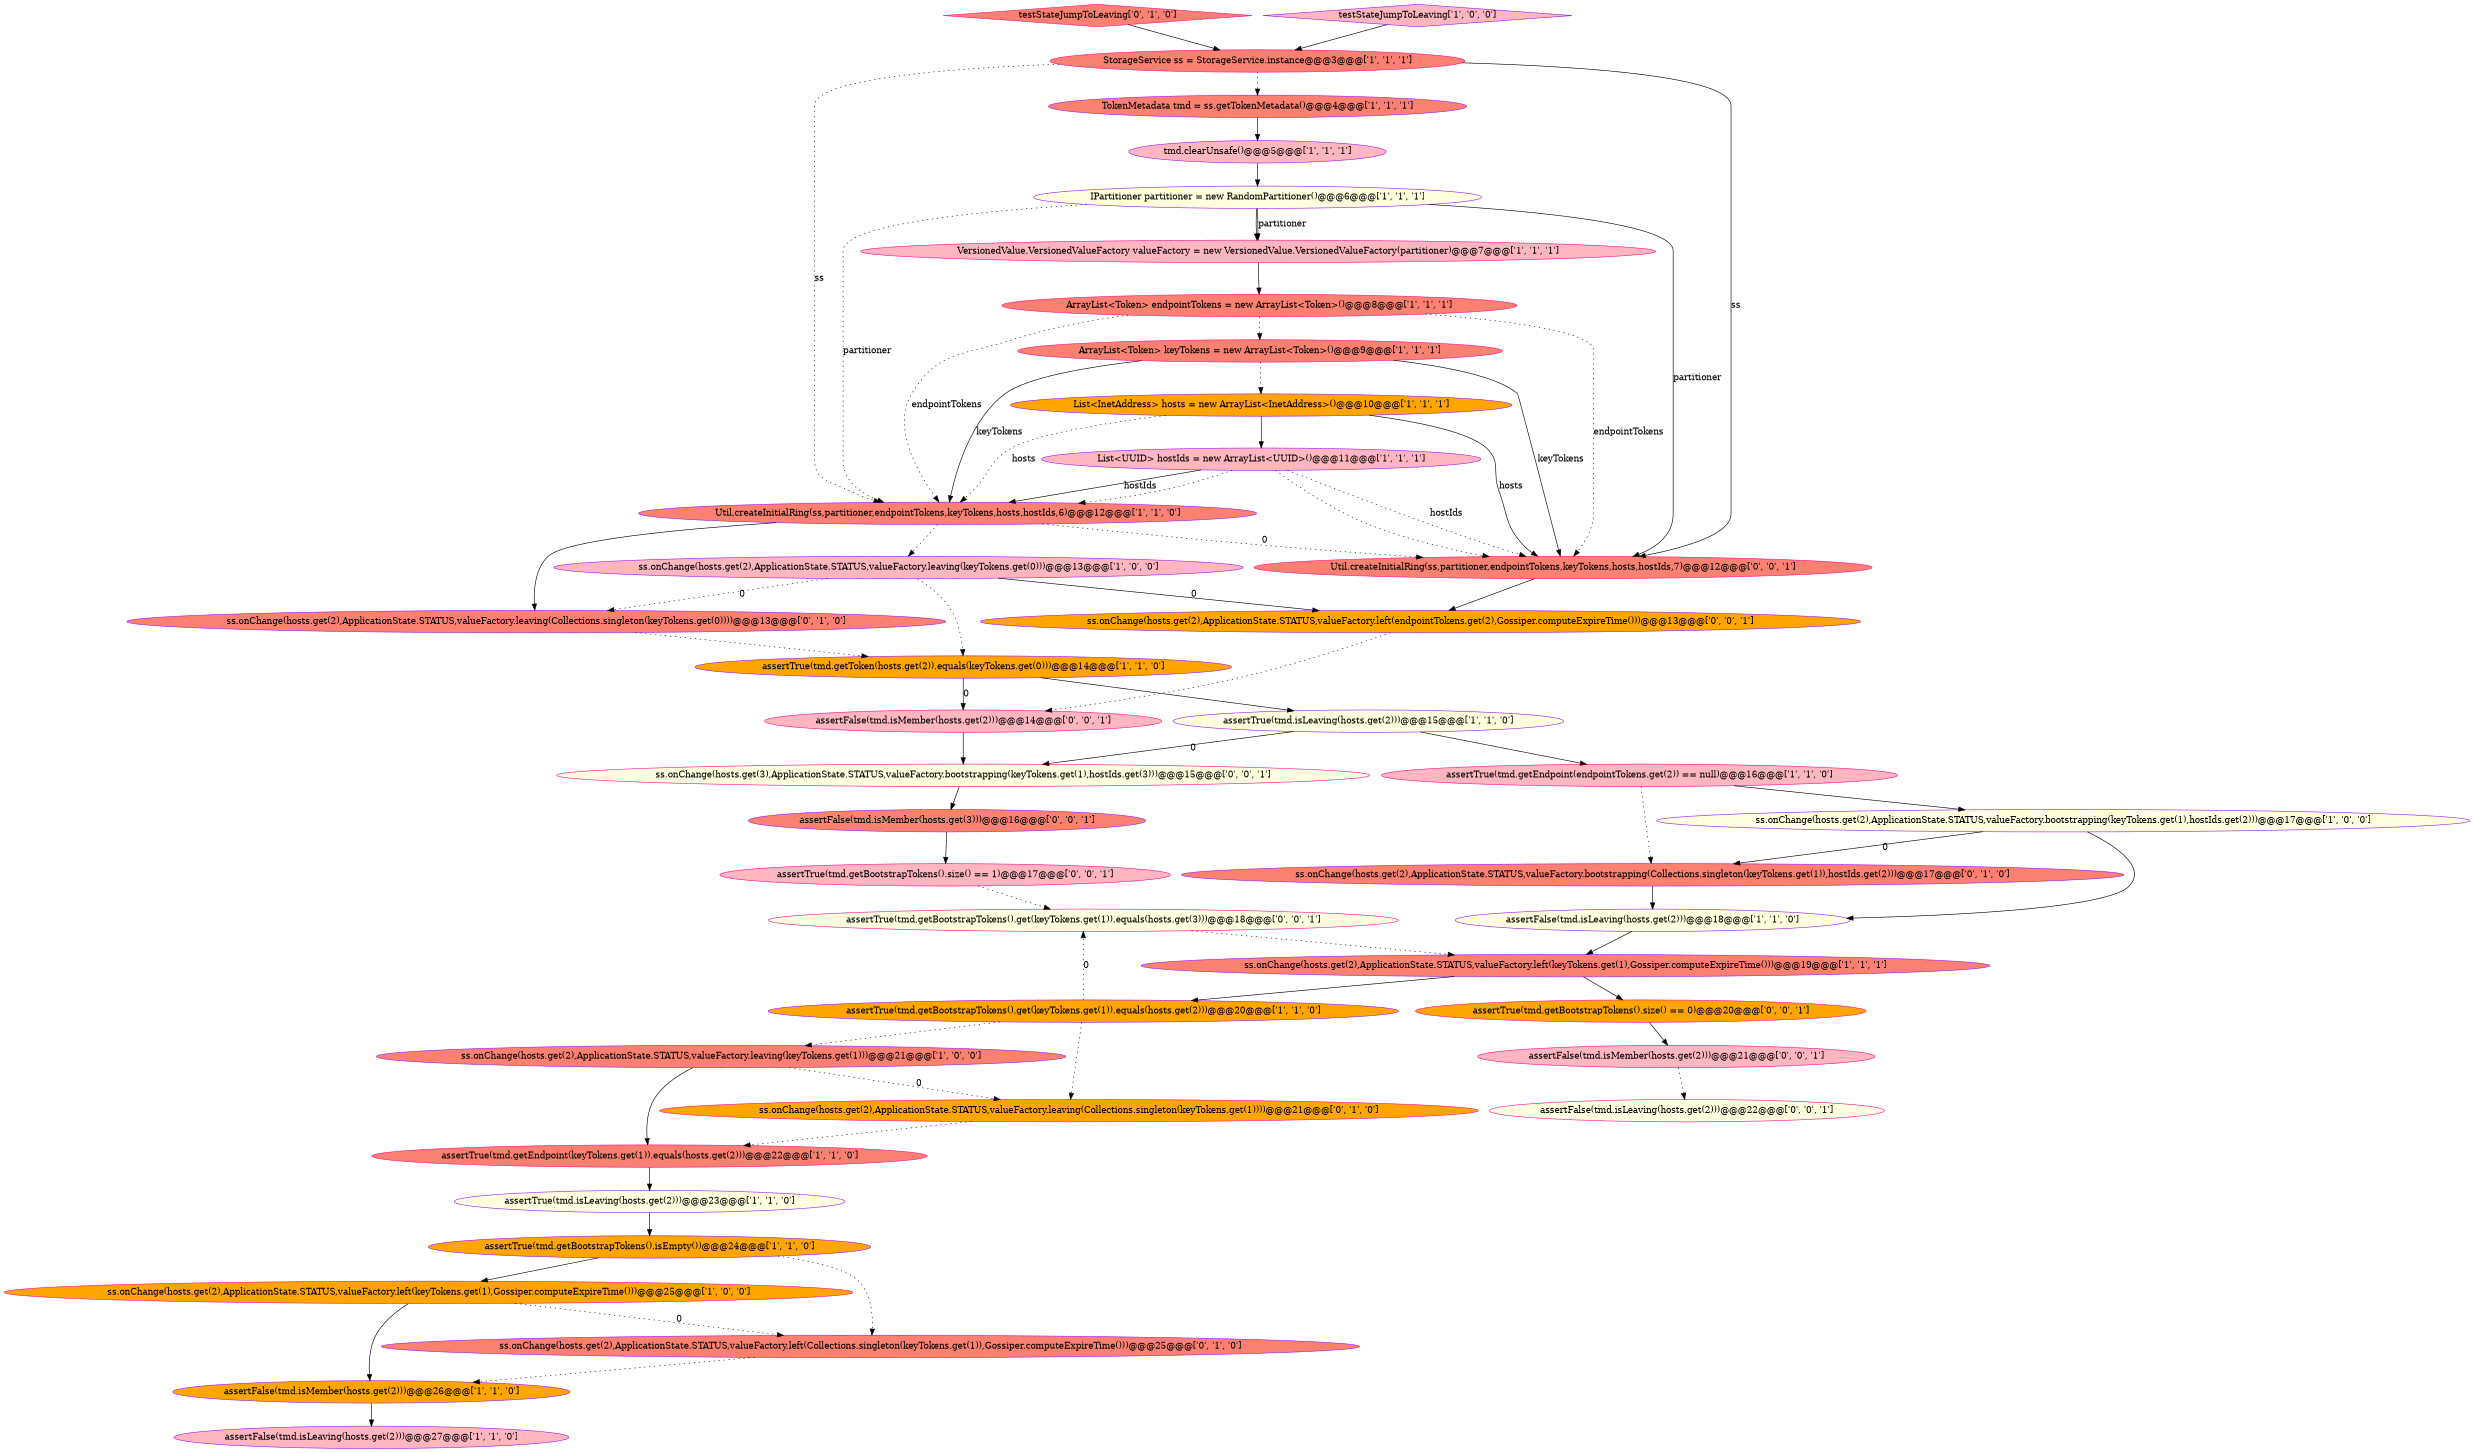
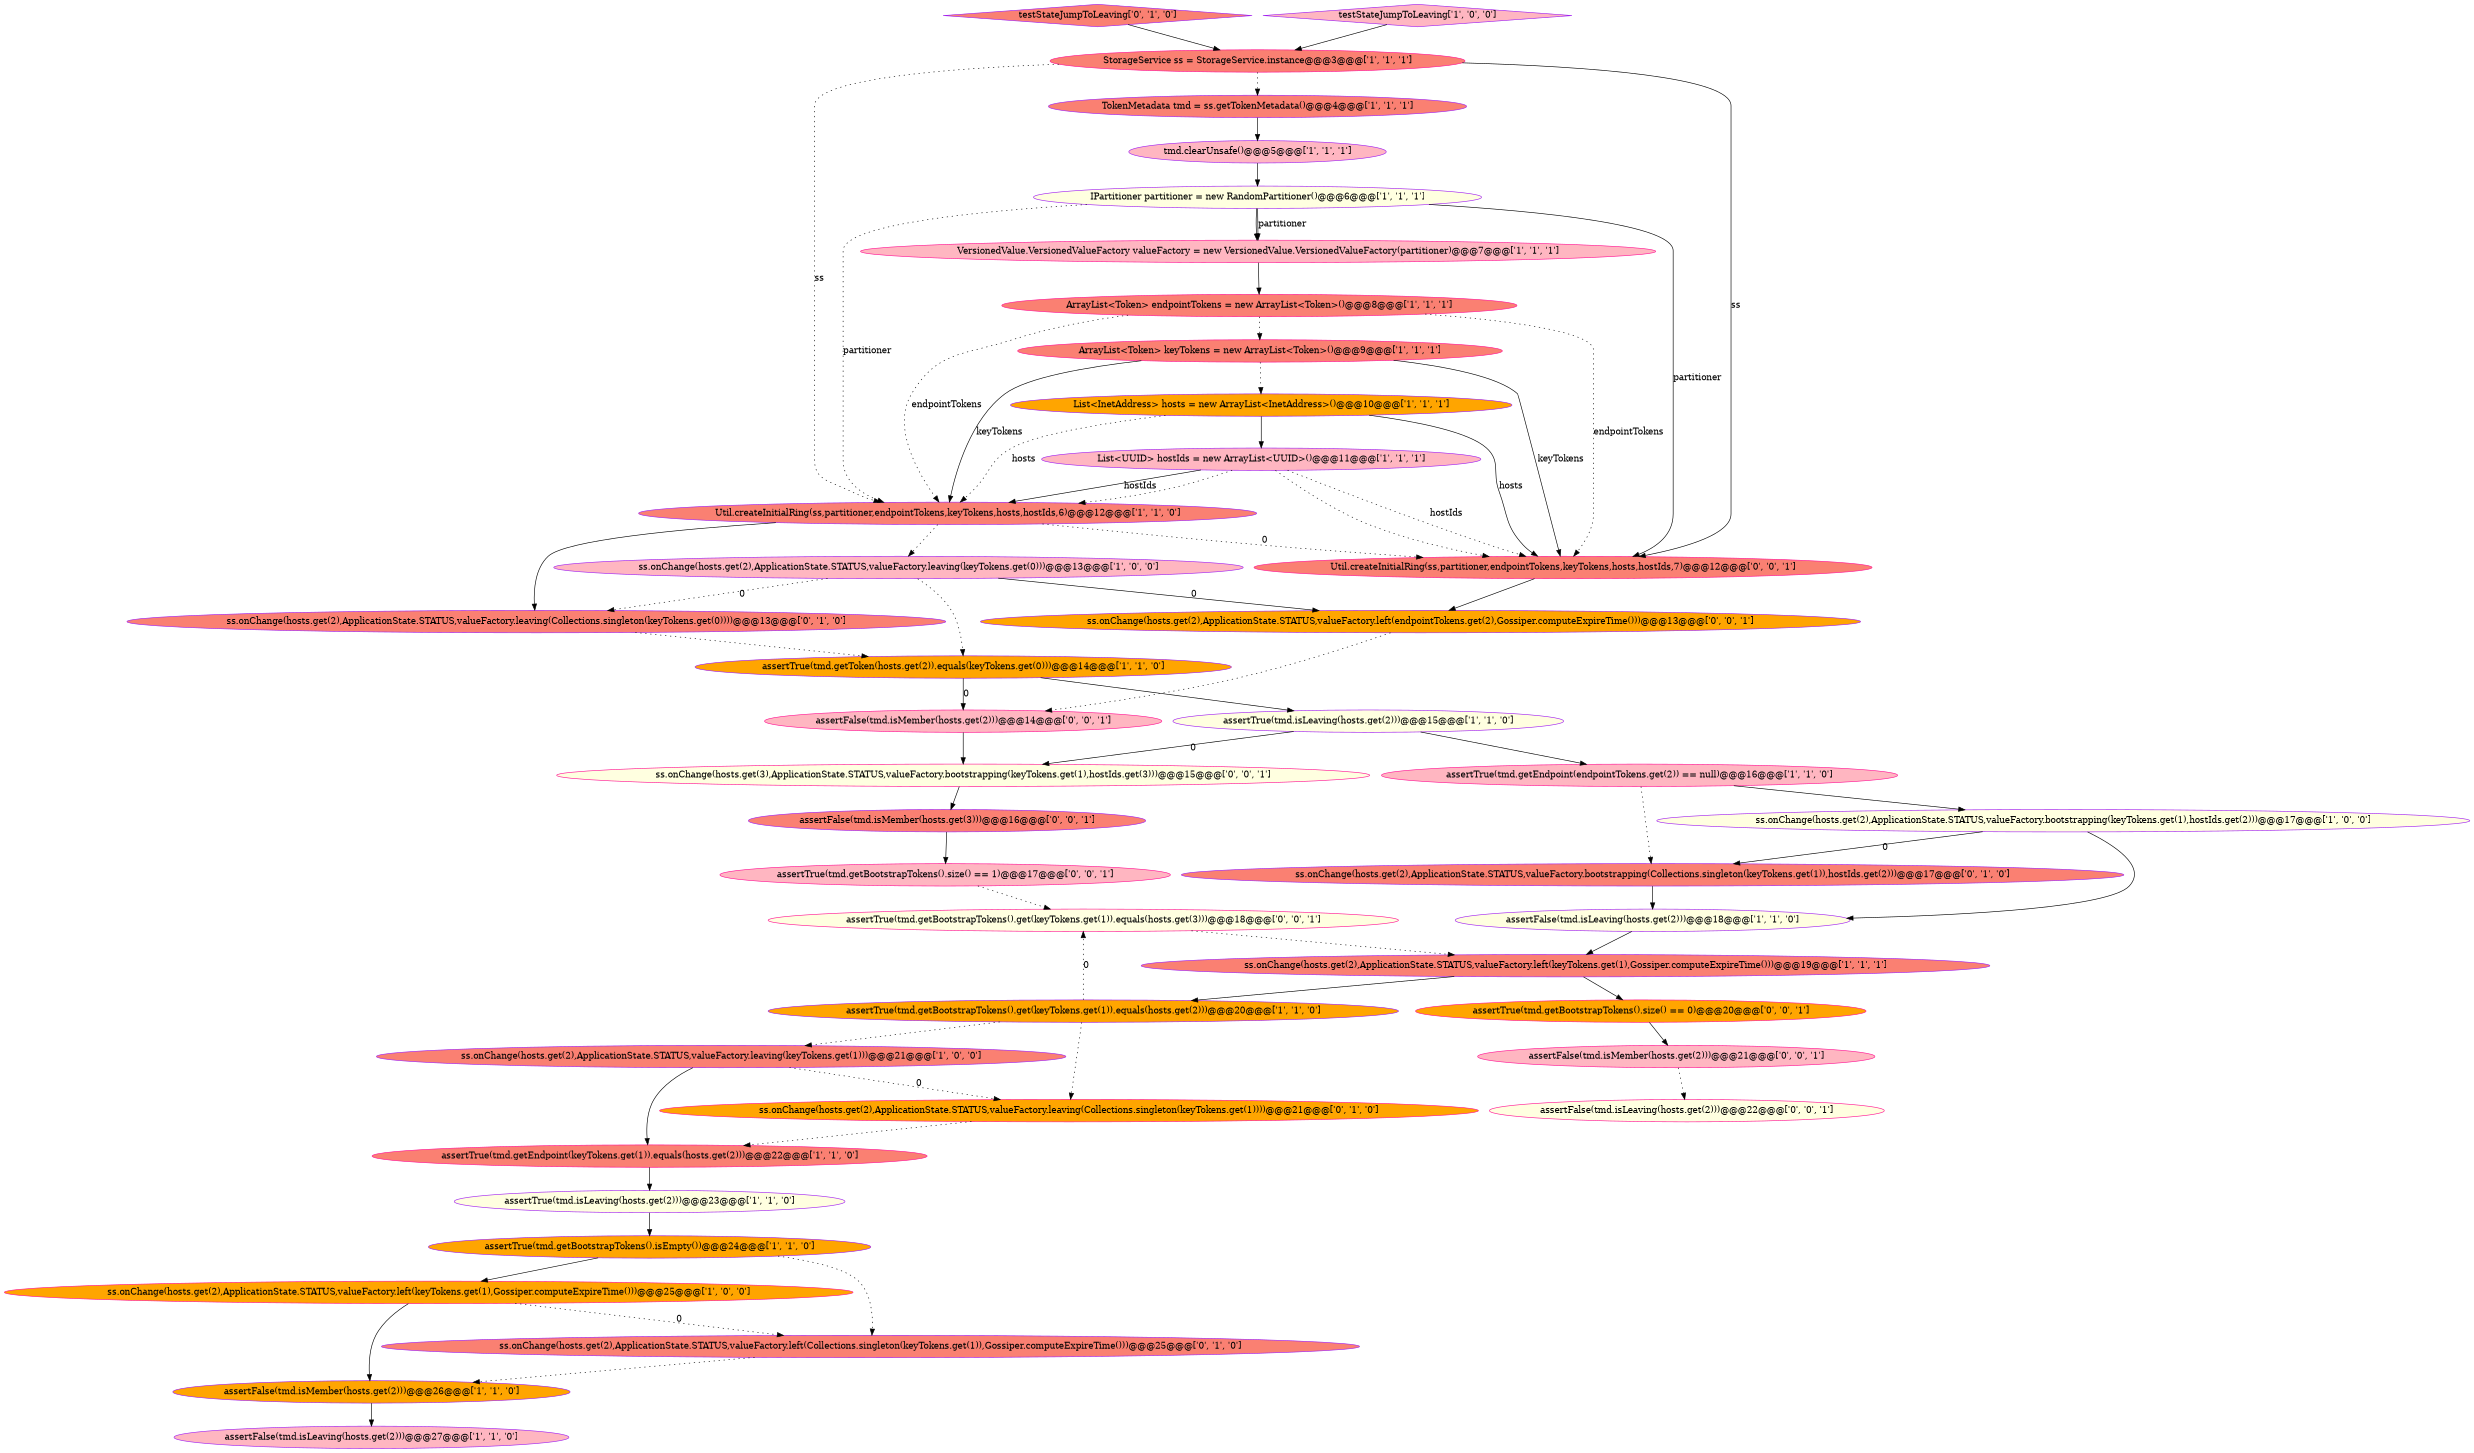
(1098, 16) -> (1098, 16)
